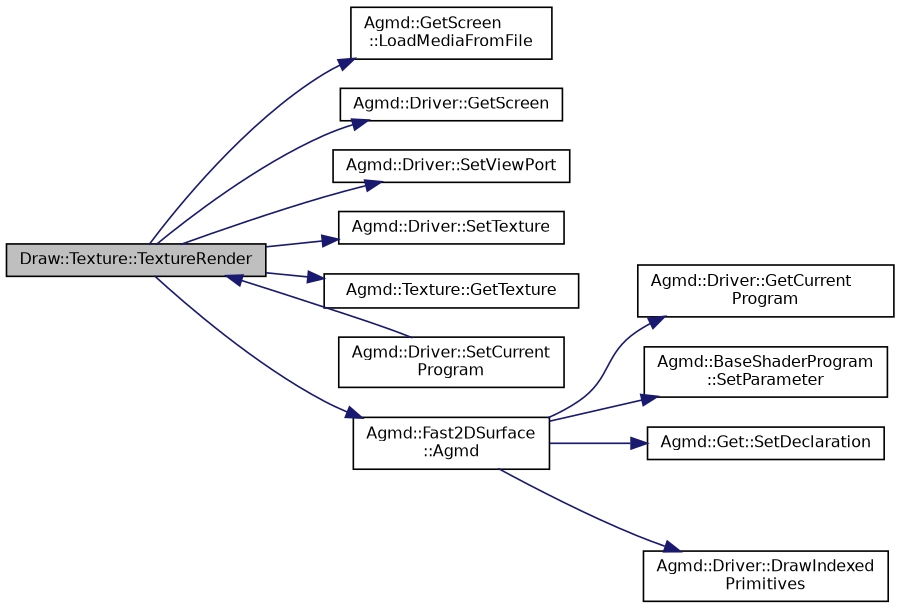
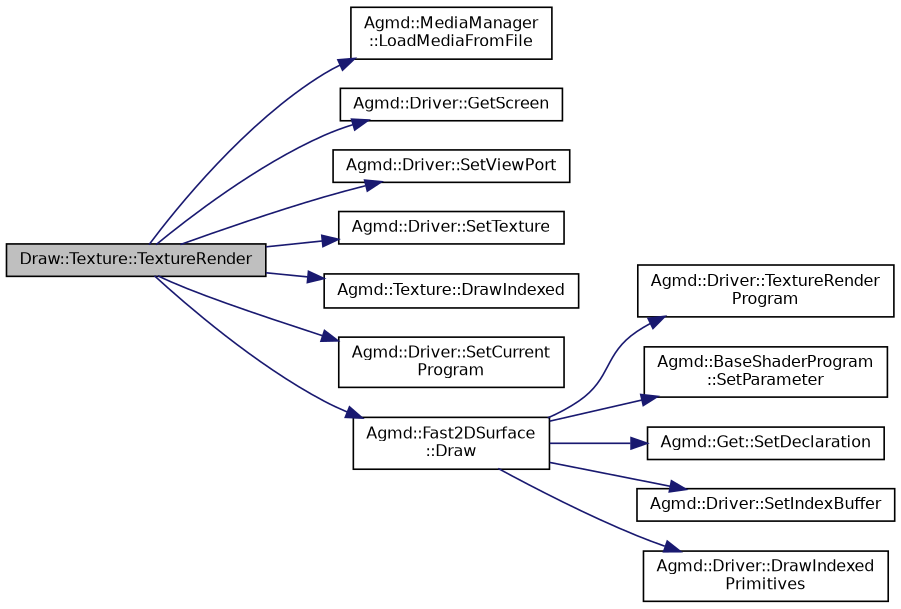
(451, 33) -> (451, 33)
(451, 291) -> (451, 291)
(766, 291) -> (766, 291)
(327, 308) -> (239, 308)
(451, 443) -> (451, 443)
none -> (766, 505)
